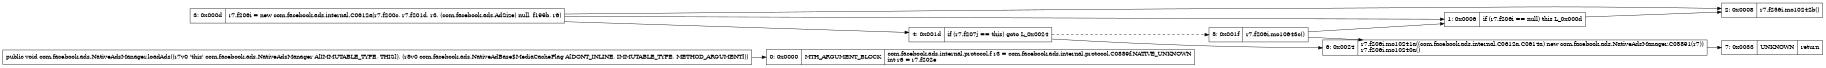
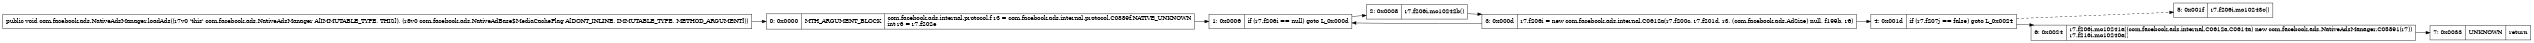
(1141, 9) -> (1473, 14)
(1790, 10) -> (1435, 12)
(1533, 19) -> (1298, 21)
(1374, 28) -> (1200, 21)
(998, 35) -> (1961, 21)
(1275, 35) -> (2240, 10)
(1333, 38) -> none
(1391, 50) -> (2099, 36)
